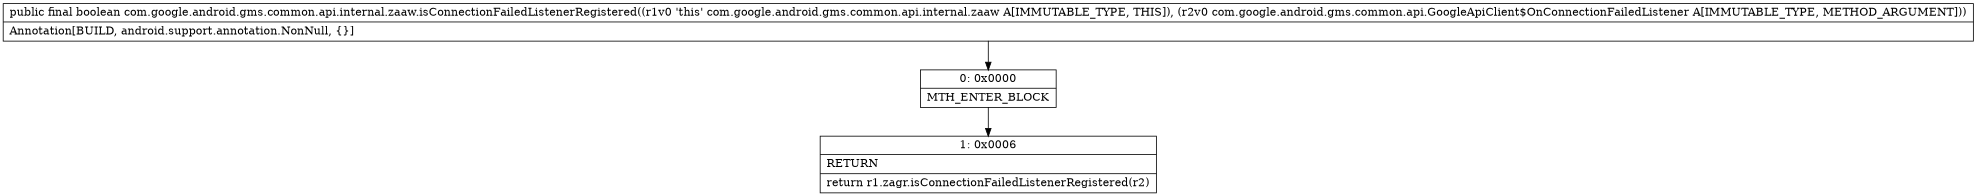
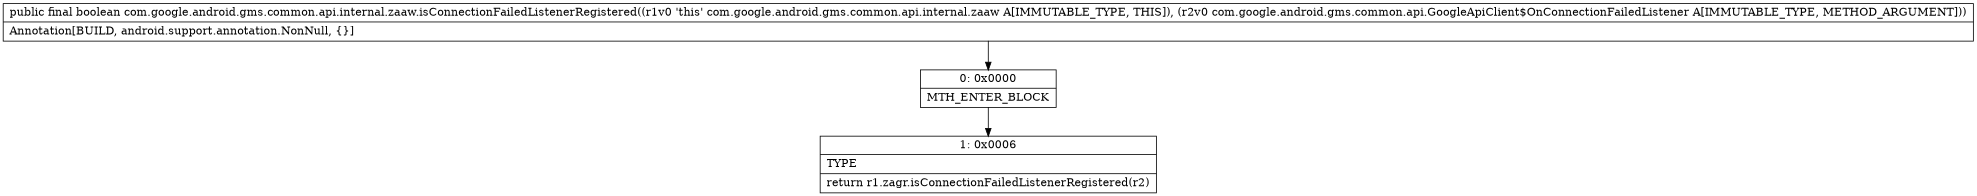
(853, 164) -> (842, 164)
